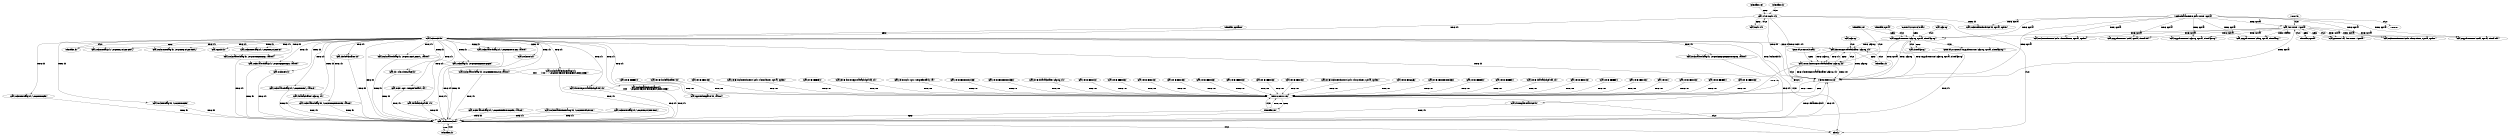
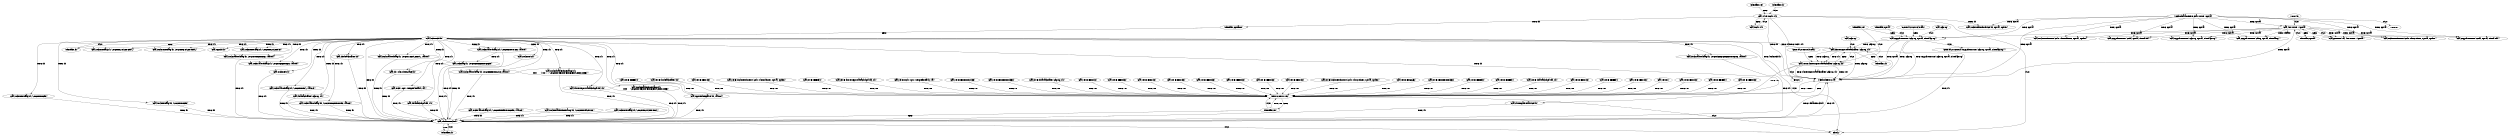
(1101, 32) -> (1501, 22)
(457, 49) -> (487, 57)
(1917, 50) -> none
(1827, 80) -> (1827, 80)
(286, 118) -> (587, 120)
